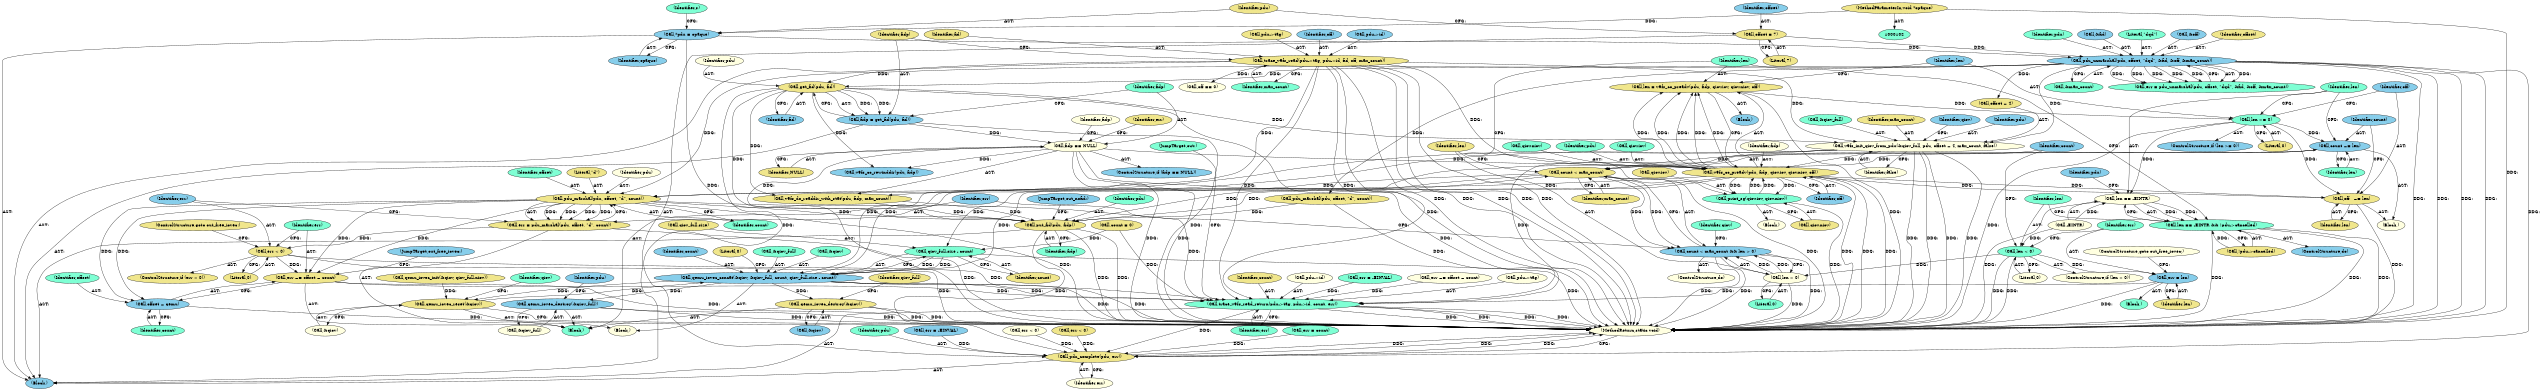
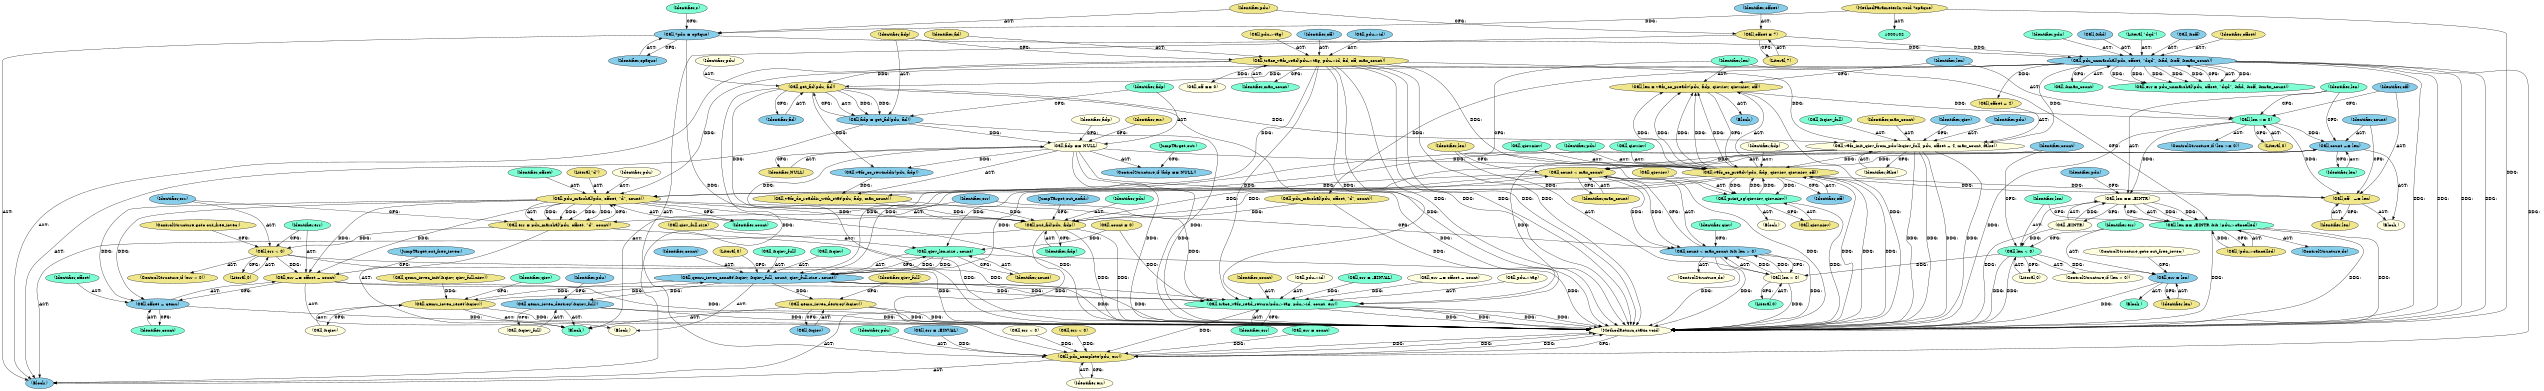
(750, 139) -> (858, 185)
none -> (2103, 213)
(1210, 223) -> (1168, 158)
(945, 252) -> (945, 252)
(1758, 286) -> none
(543, 317) -> (543, 317)
(2297, 320) -> none
